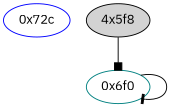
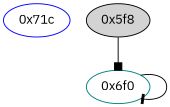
(37, 20) -> (37, 20)
(118, 20) -> (118, 20)
